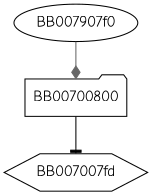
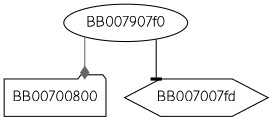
(76, 132) -> (156, 58)
